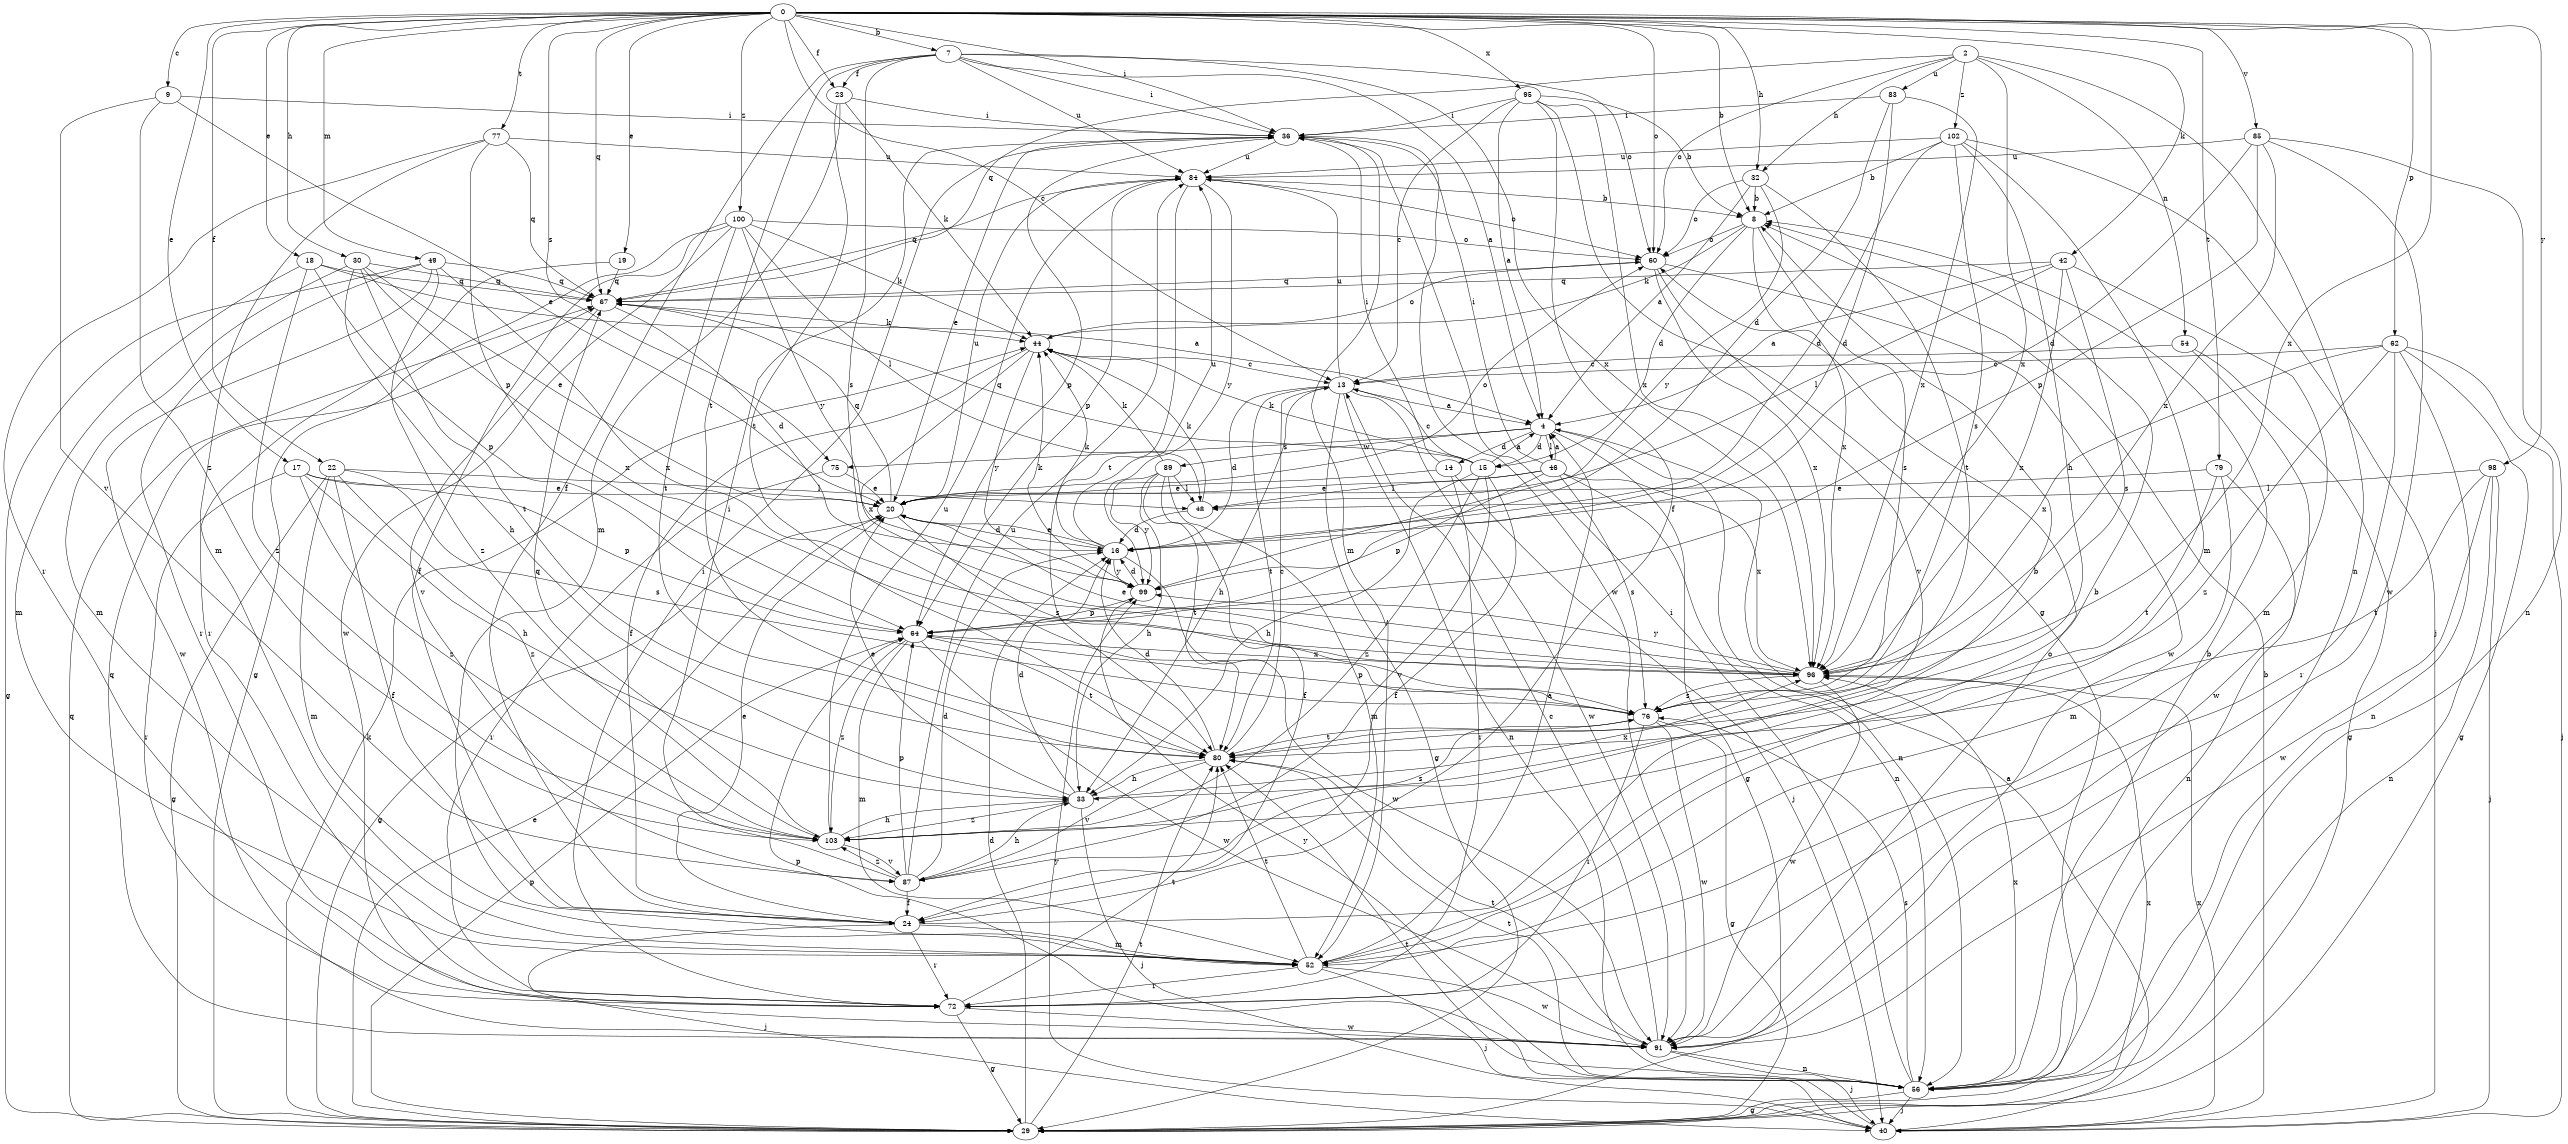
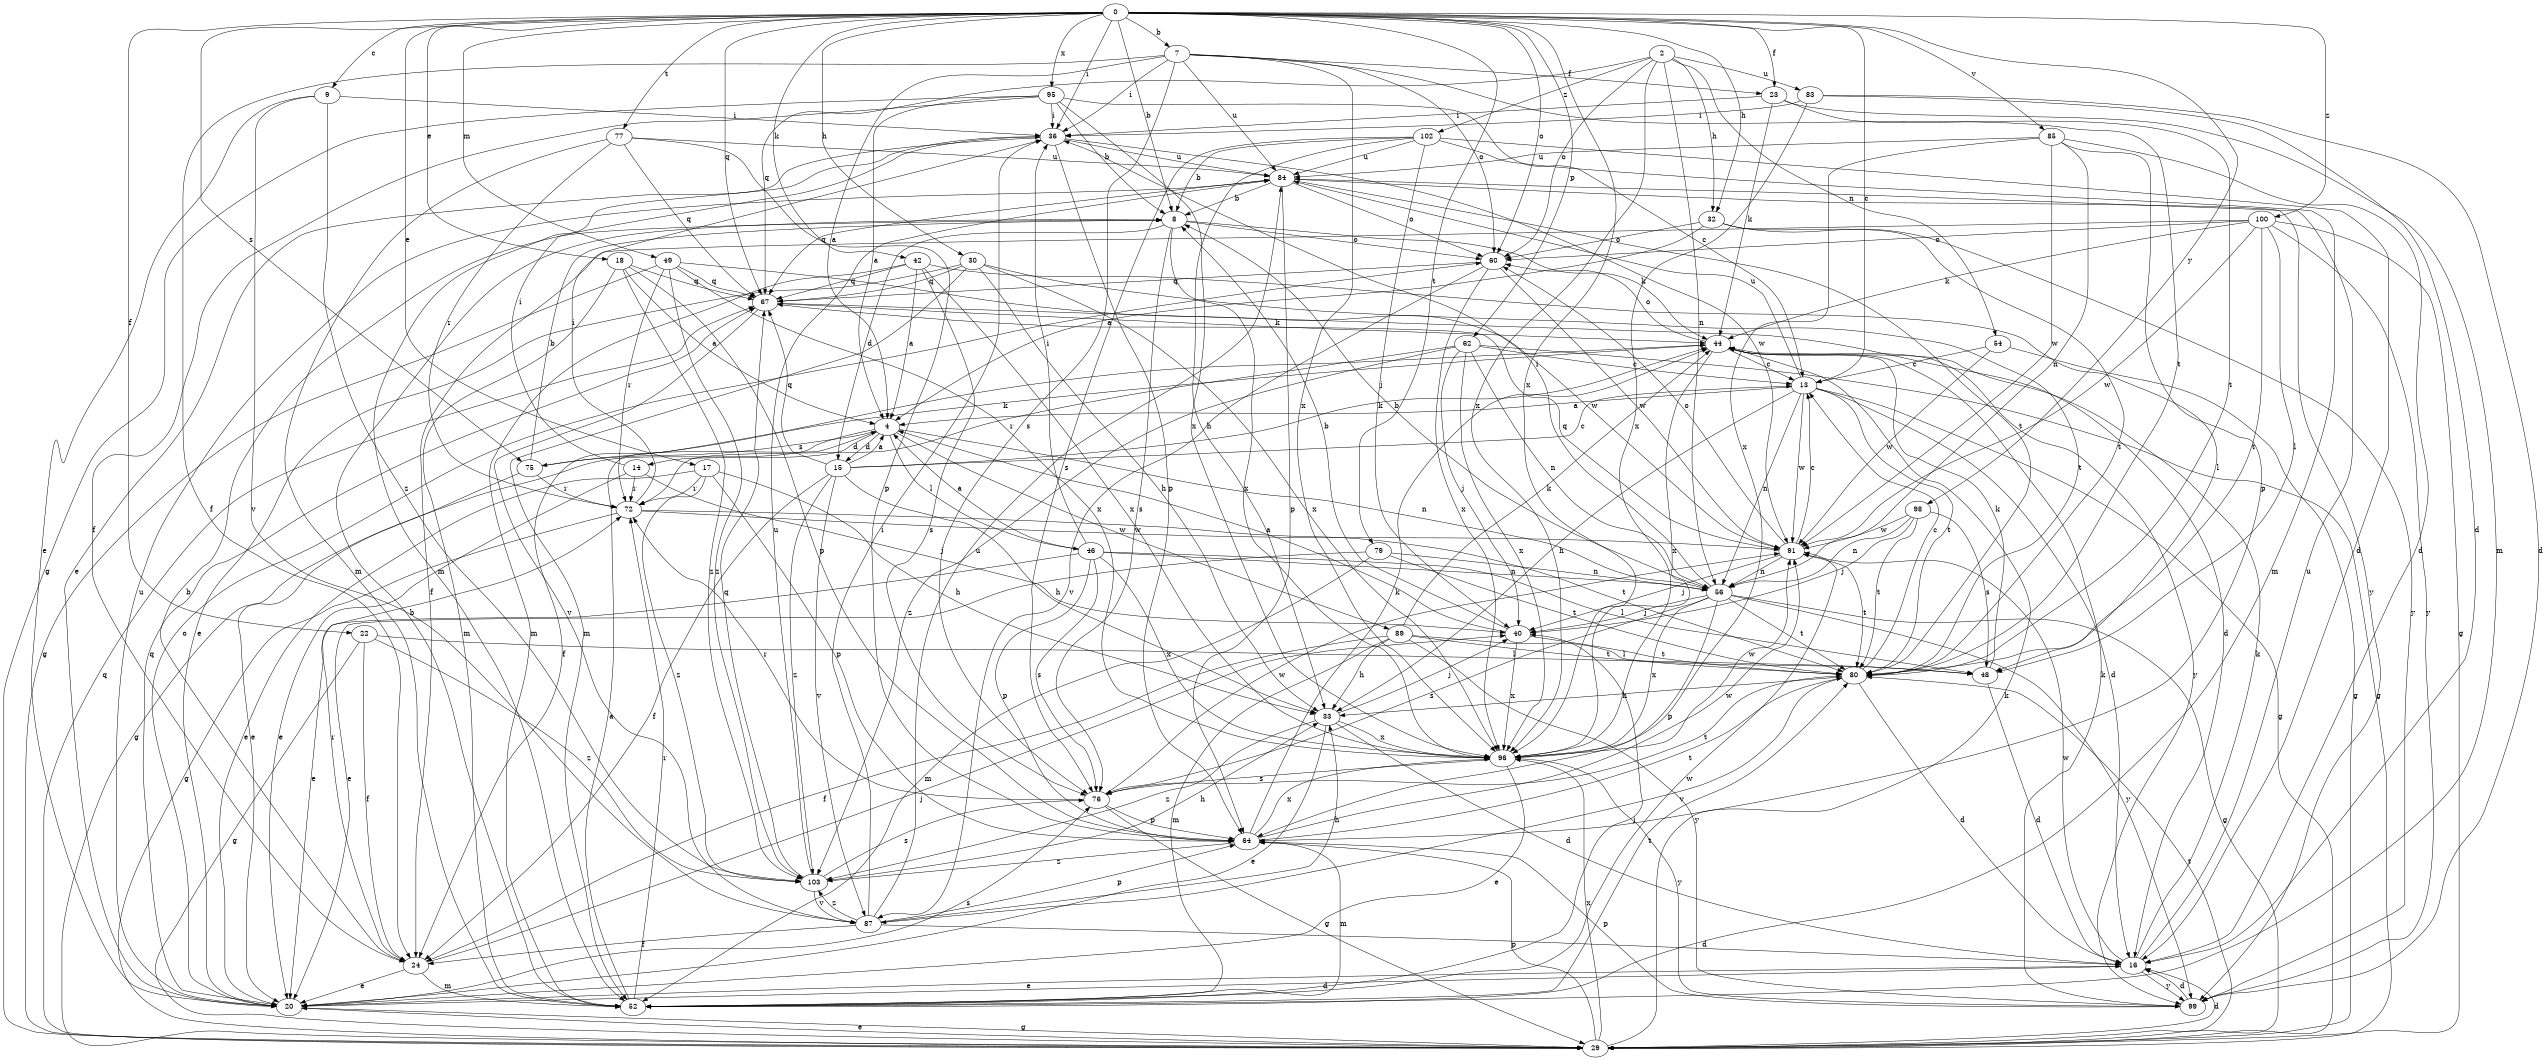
(1755, 197) -> (761, 231)
(622, 261) -> none
none -> (1120, 391)
(2268, 489) -> (1988, 593)
none -> (1399, 511)
(966, 654) -> none
(638, 927) -> none
(1233, 1083) -> none
